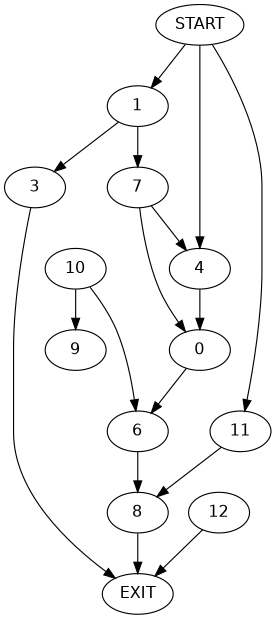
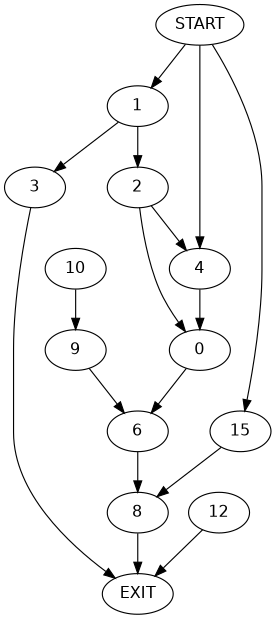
(138, 187) -> (138, 187)
(120, 340) -> (103, 386)
(241, 431) -> (241, 431)
